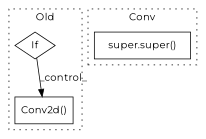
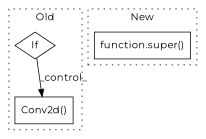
(142, 18) -> (142, 18)
(142, 45) -> (142, 45)
